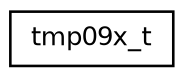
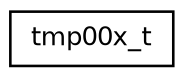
(92, 39) -> (92, 39)
